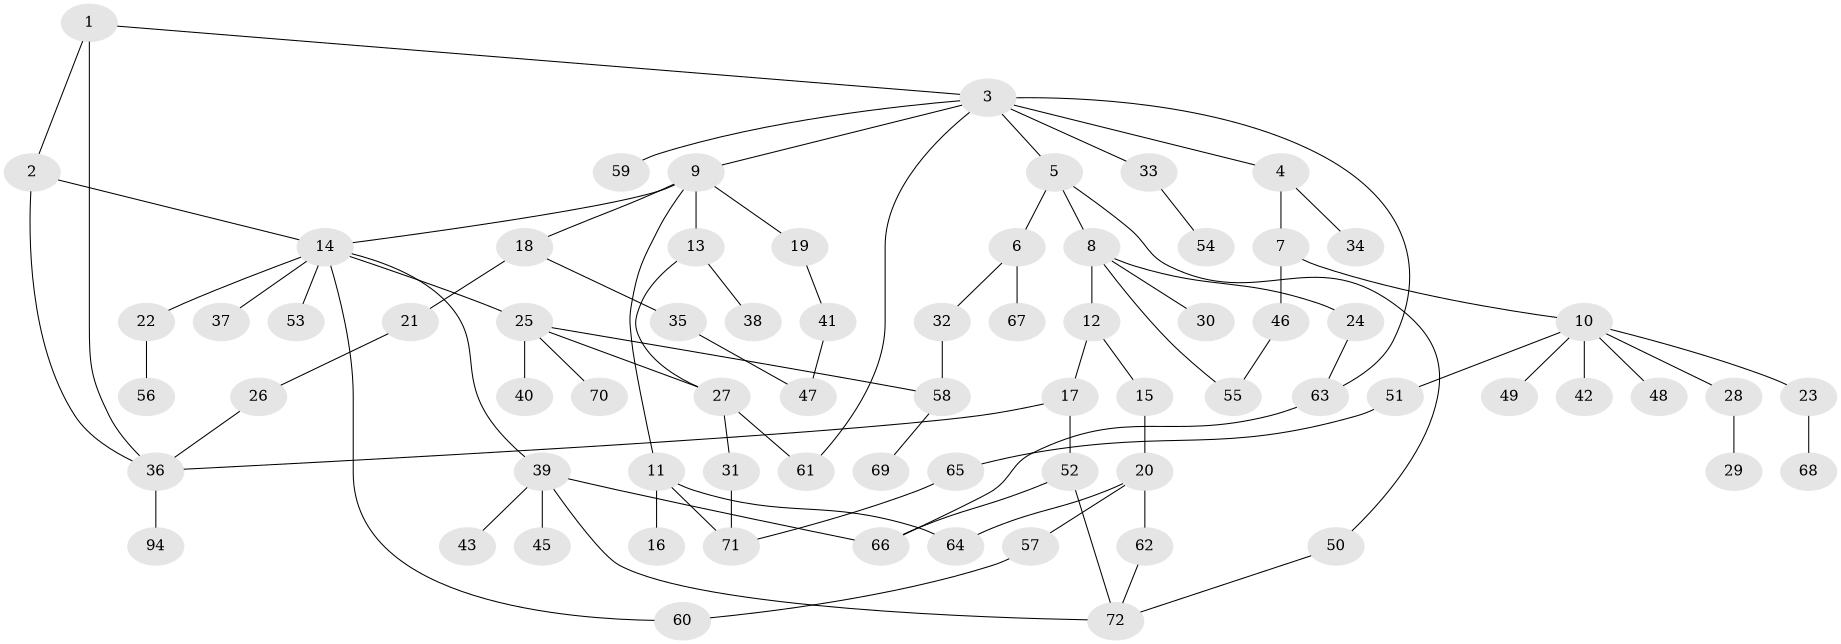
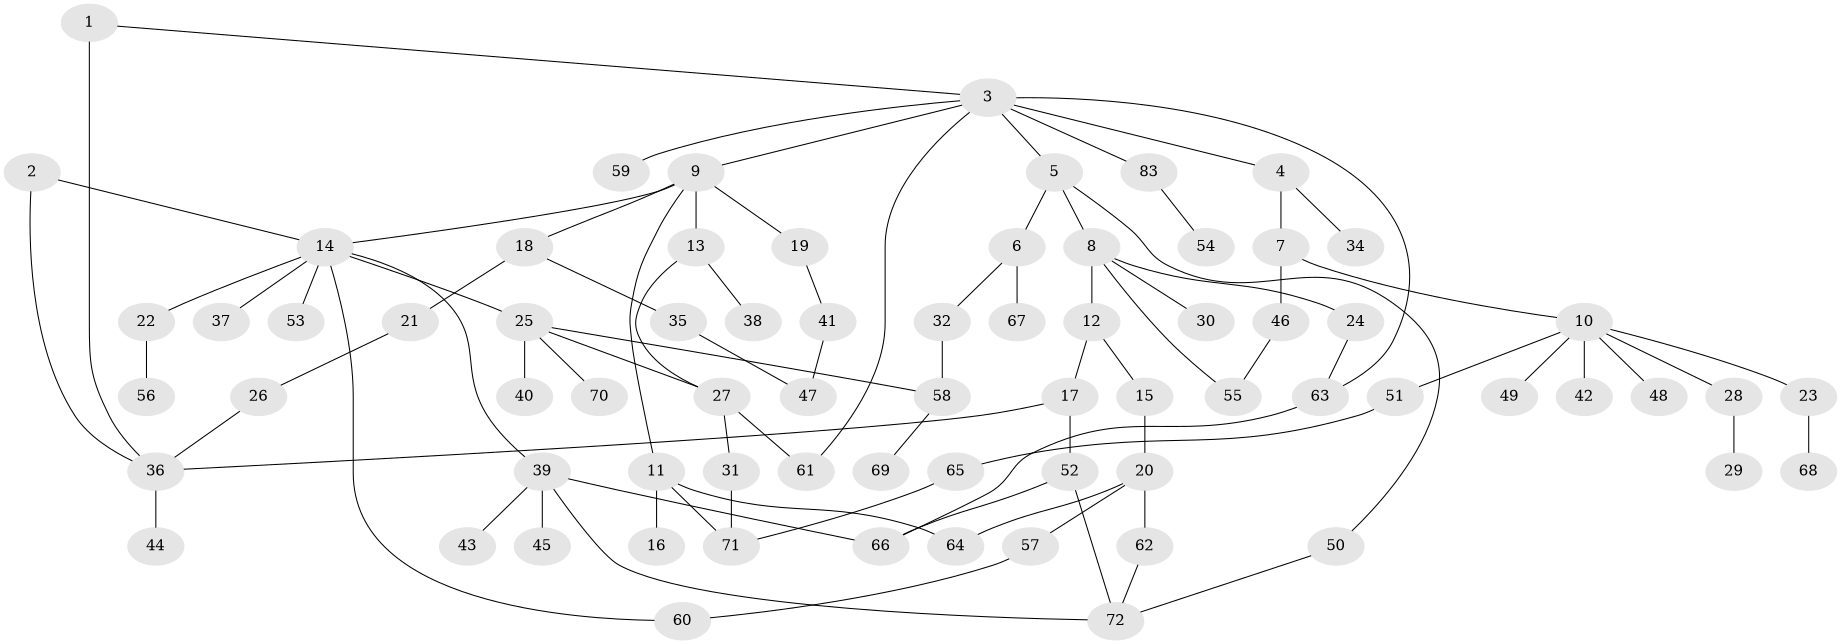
(61, 97) -> none
(1149, 172) -> (1149, 172)
(156, 546) -> (156, 546)
